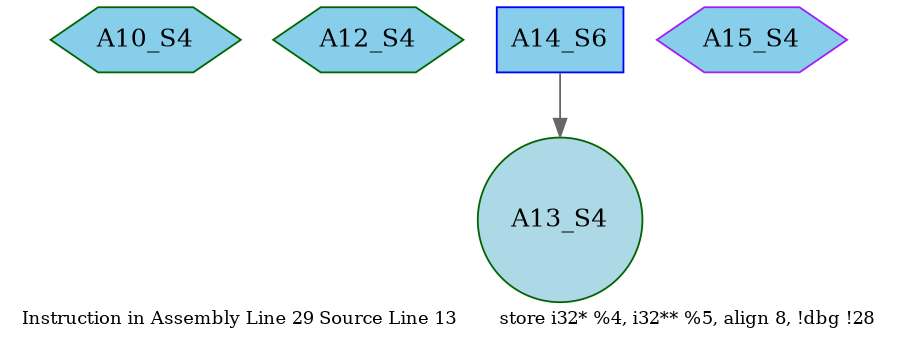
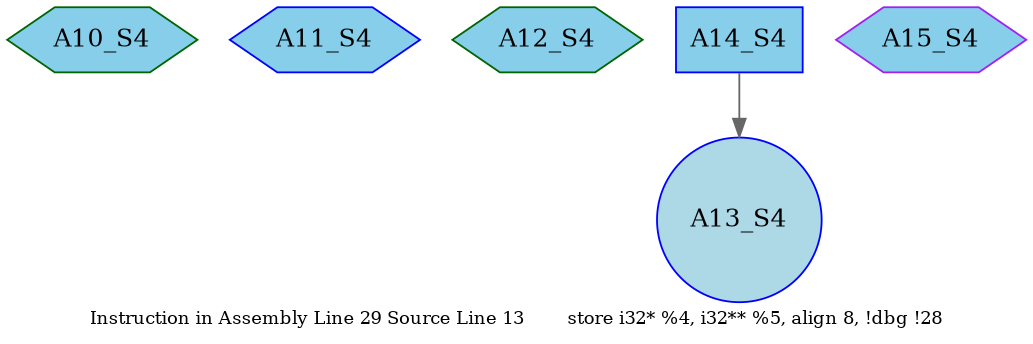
none -> (325, 40)
(560, 40) -> (739, 40)
(560, 220) -> (739, 220)
